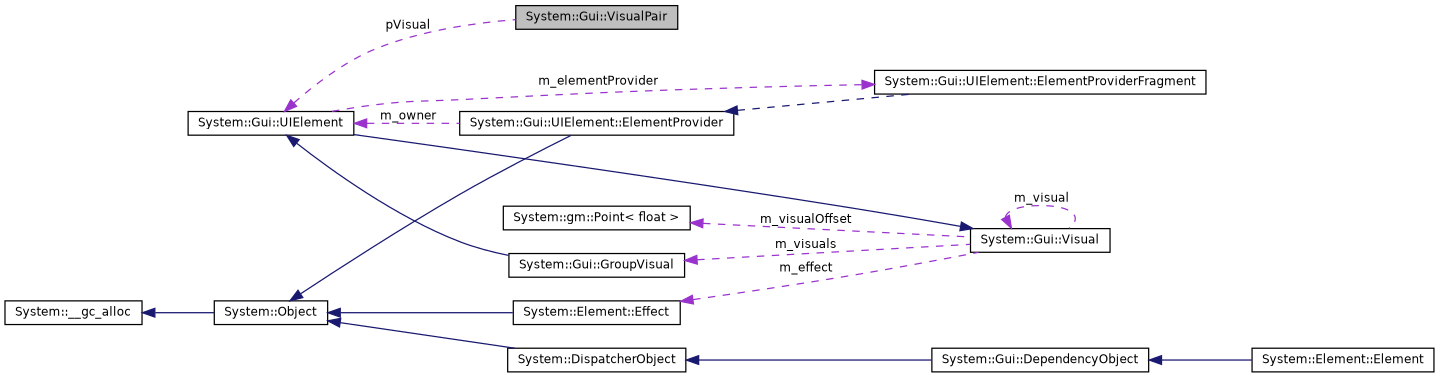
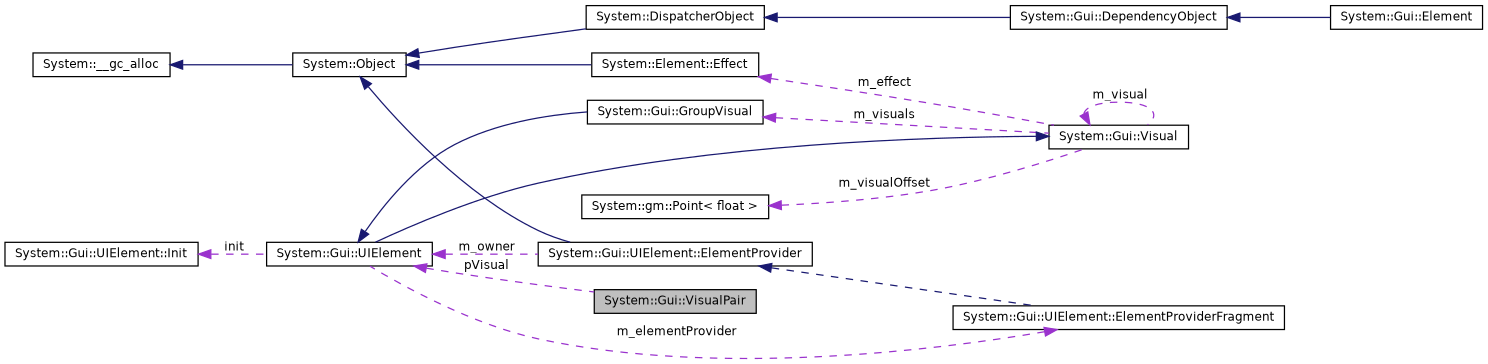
none -> (102, 254)
(1343, 360) -> (1407, 17)
